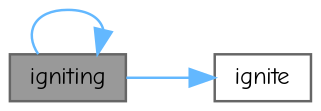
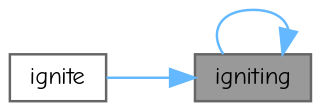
(158, 78) -> (138, 78)
